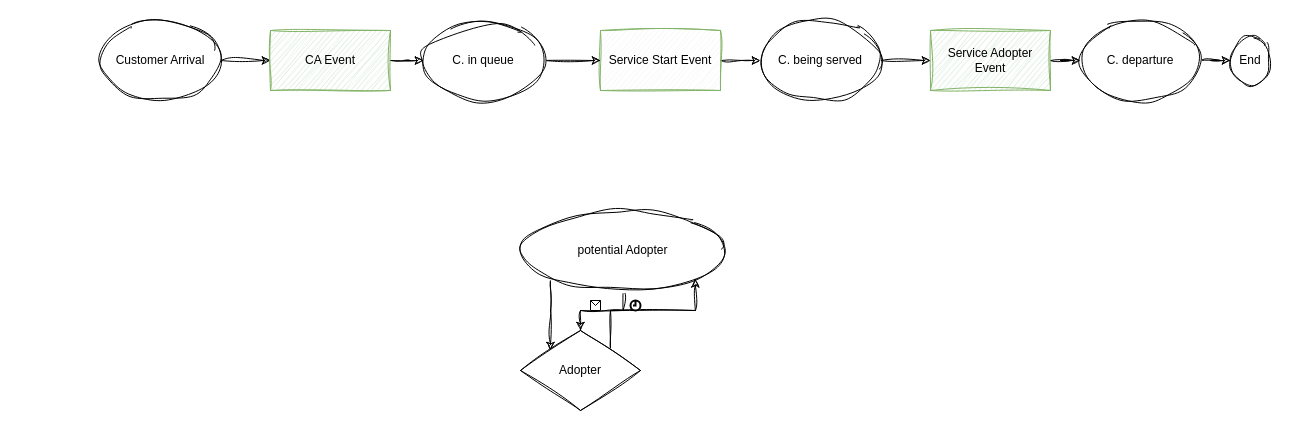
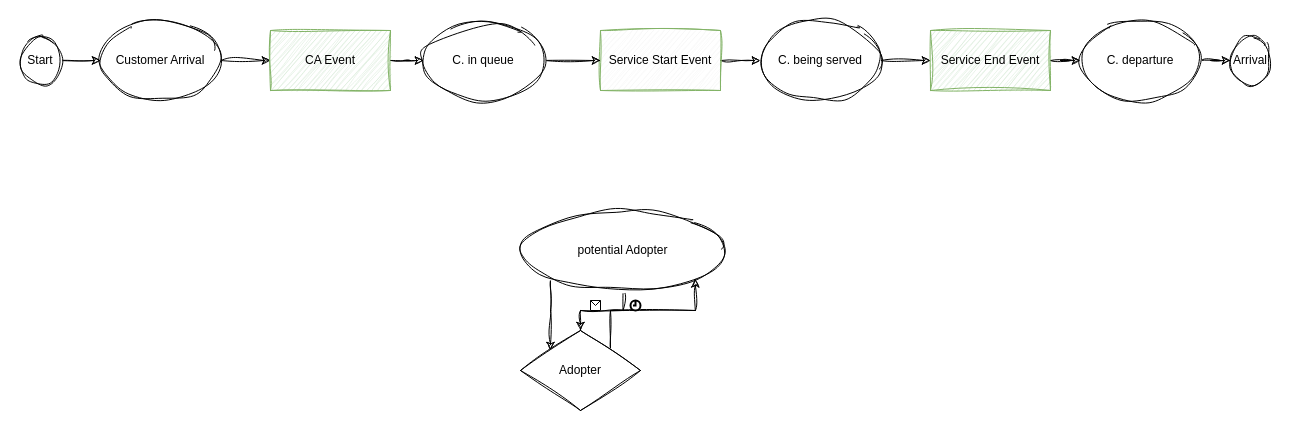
none -> (41, 61)
none -> (79, 61)
(991, 61) -> (991, 61)
(1251, 61) -> (1251, 61)
